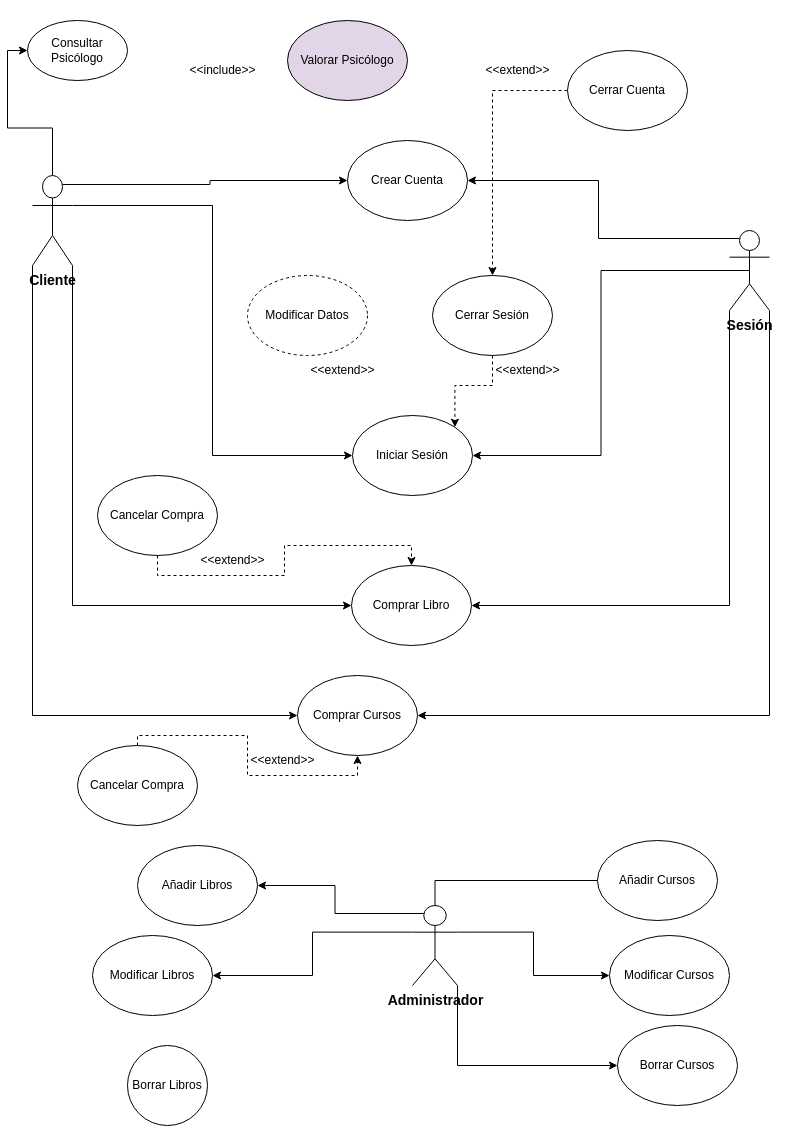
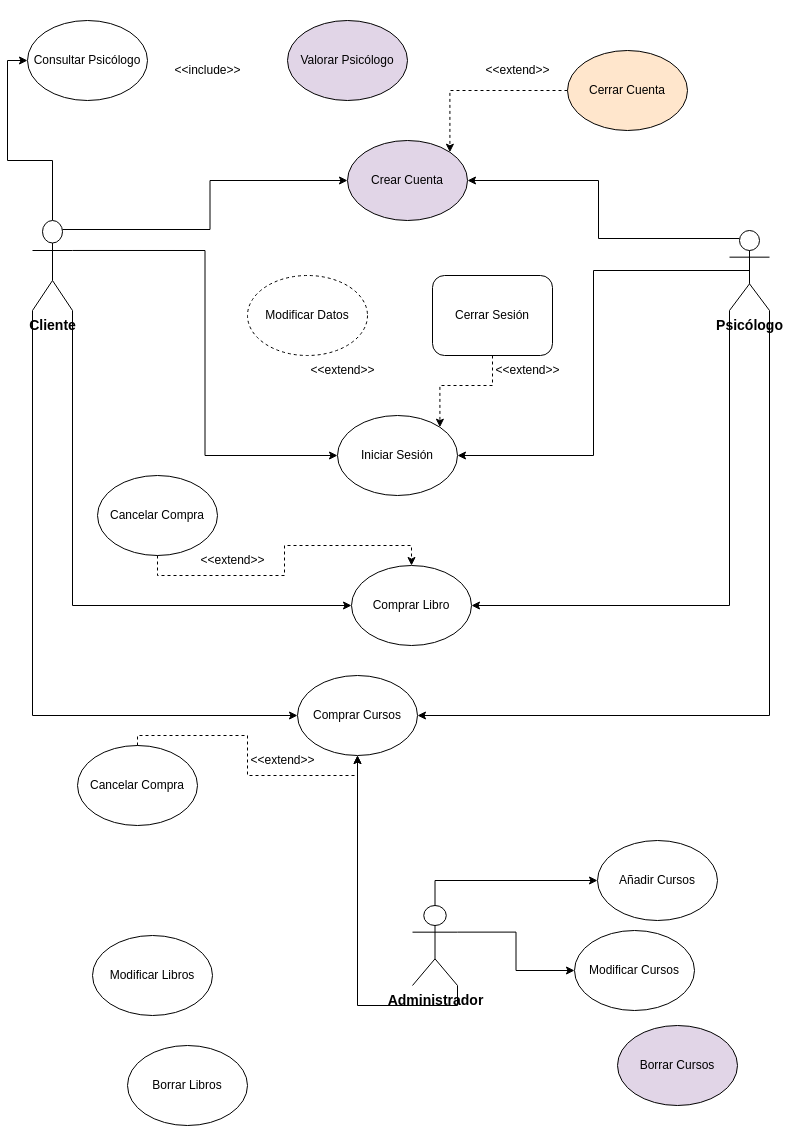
(78, 51) -> (88, 61)
(223, 71) -> (208, 71)
(628, 91) -> (628, 91)
(493, 178) -> (450, 98)
(408, 181) -> (408, 181)
(53, 221) -> (53, 266)
(493, 316) -> (493, 316)
(750, 325) -> (750, 325)
(413, 456) -> (398, 456)
(592, 881) -> (589, 881)
(198, 886) -> none
(335, 909) -> none
(313, 951) -> none
(670, 976) -> (635, 971)
(503, 1066) -> (358, 942)
(678, 1066) -> (678, 1066)
(168, 1086) -> (188, 1086)
